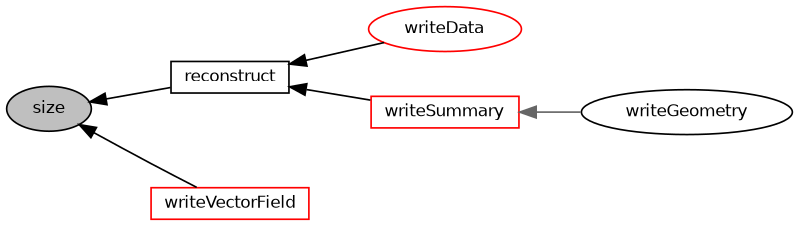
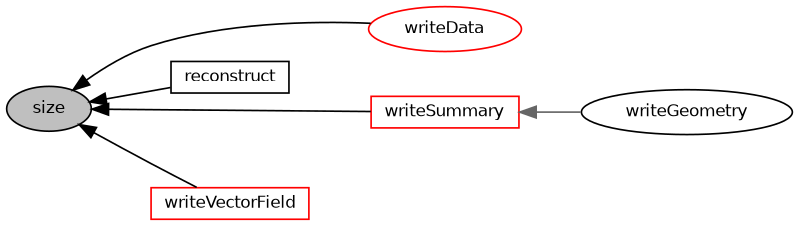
(345, 51) -> (223, 30)
(338, 95) -> (240, 110)
